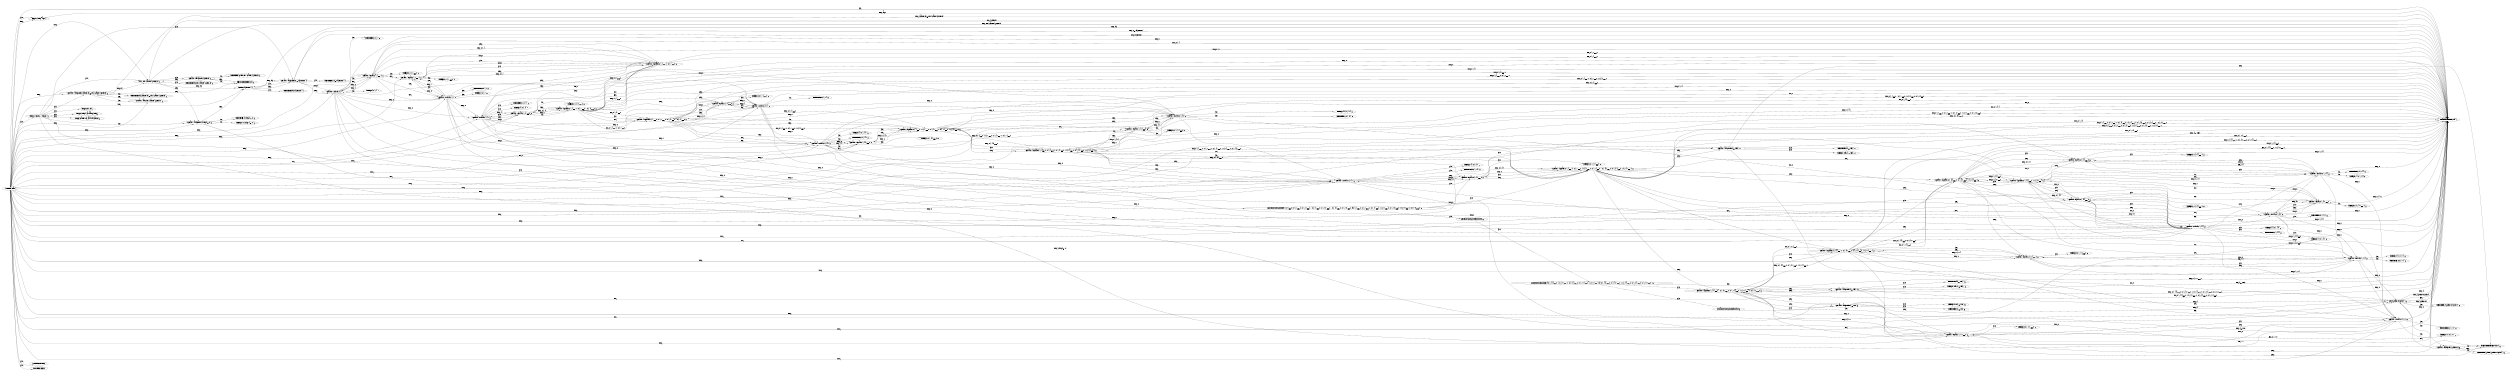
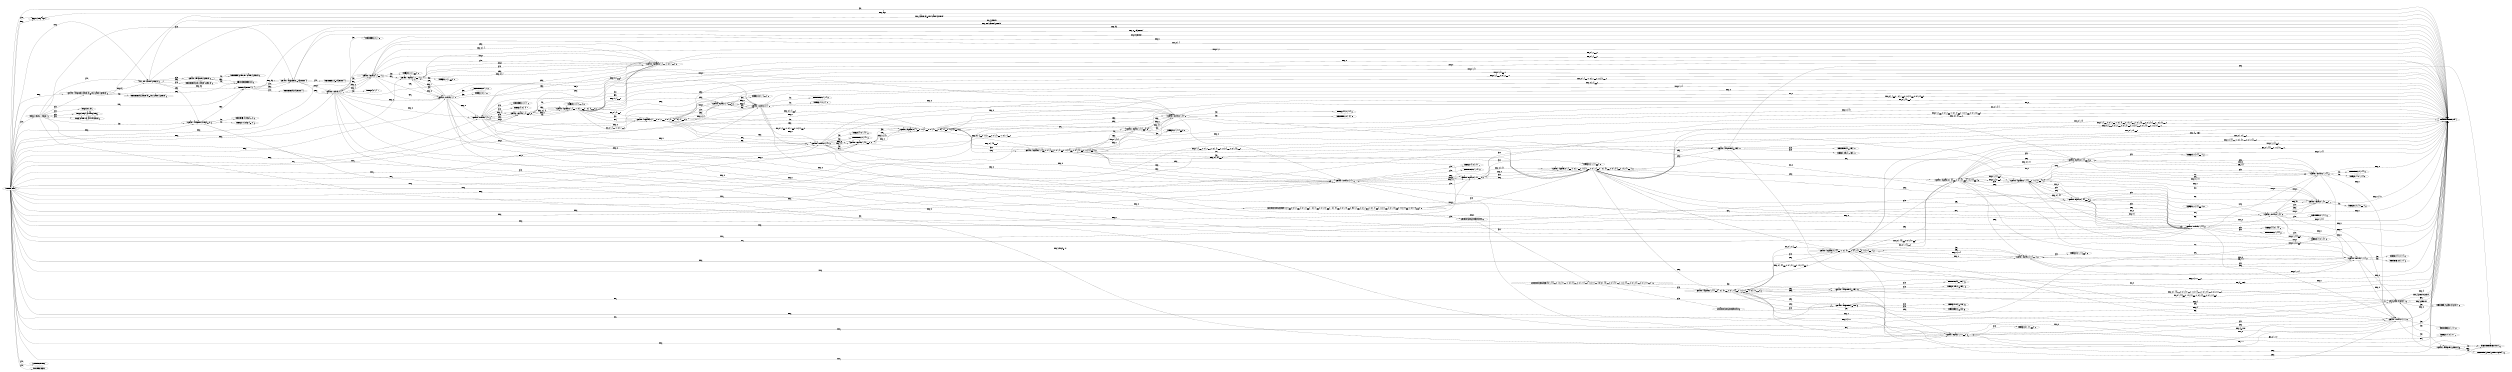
(149, 101) -> none
none -> (821, 102)
(930, 139) -> none
